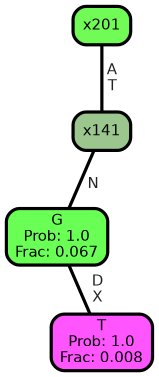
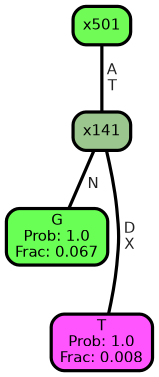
(102, 26) -> (102, 26)
(80, 290) -> (119, 232)
